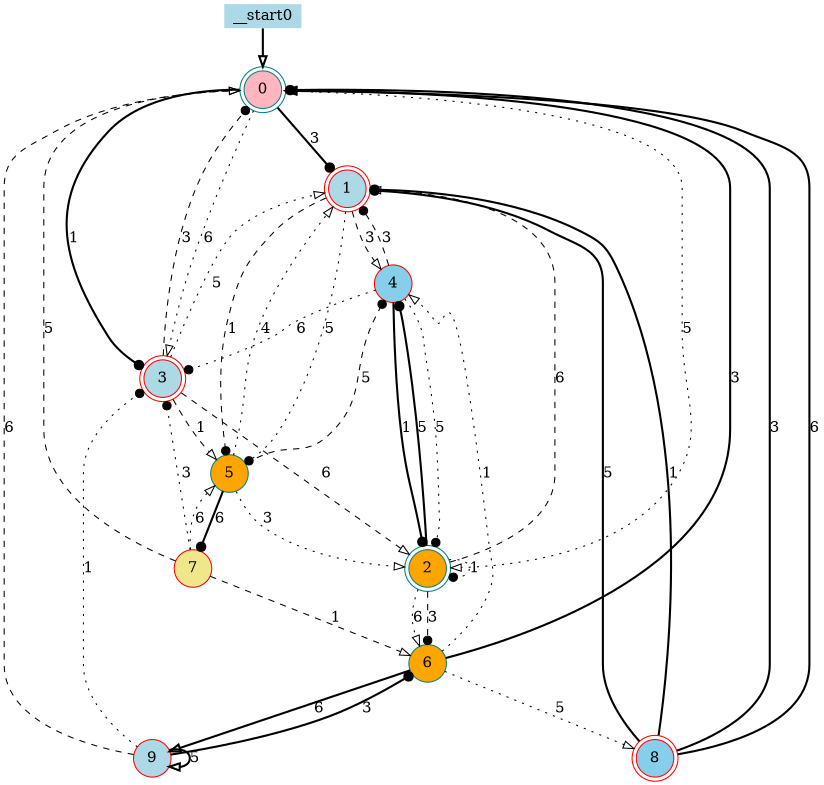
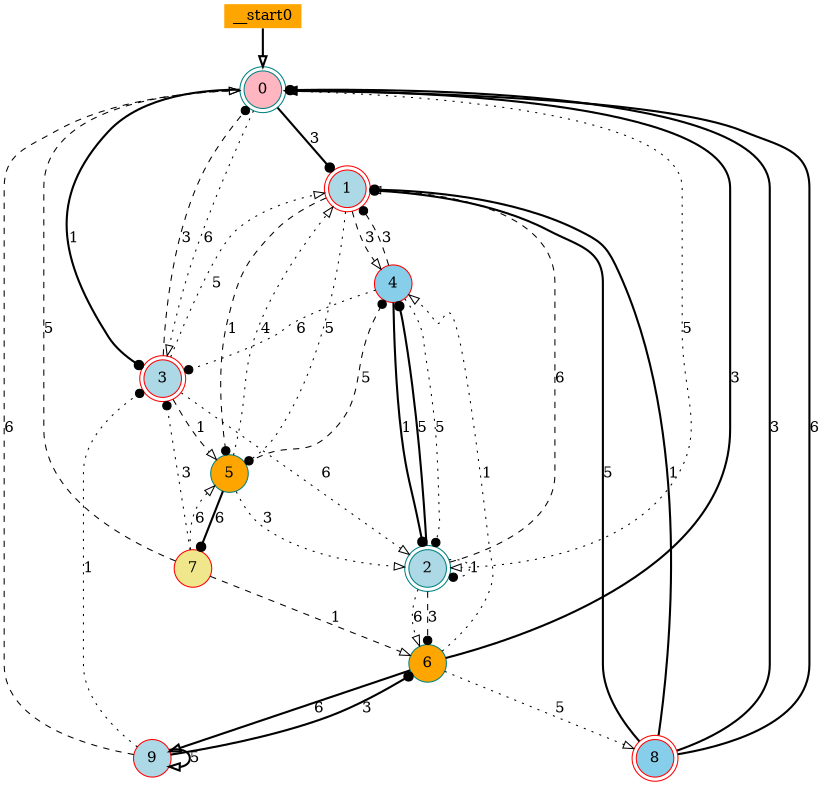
(263, 16) -> (263, 16)
(291, 471) -> (291, 471)
(428, 568) -> (428, 568)
